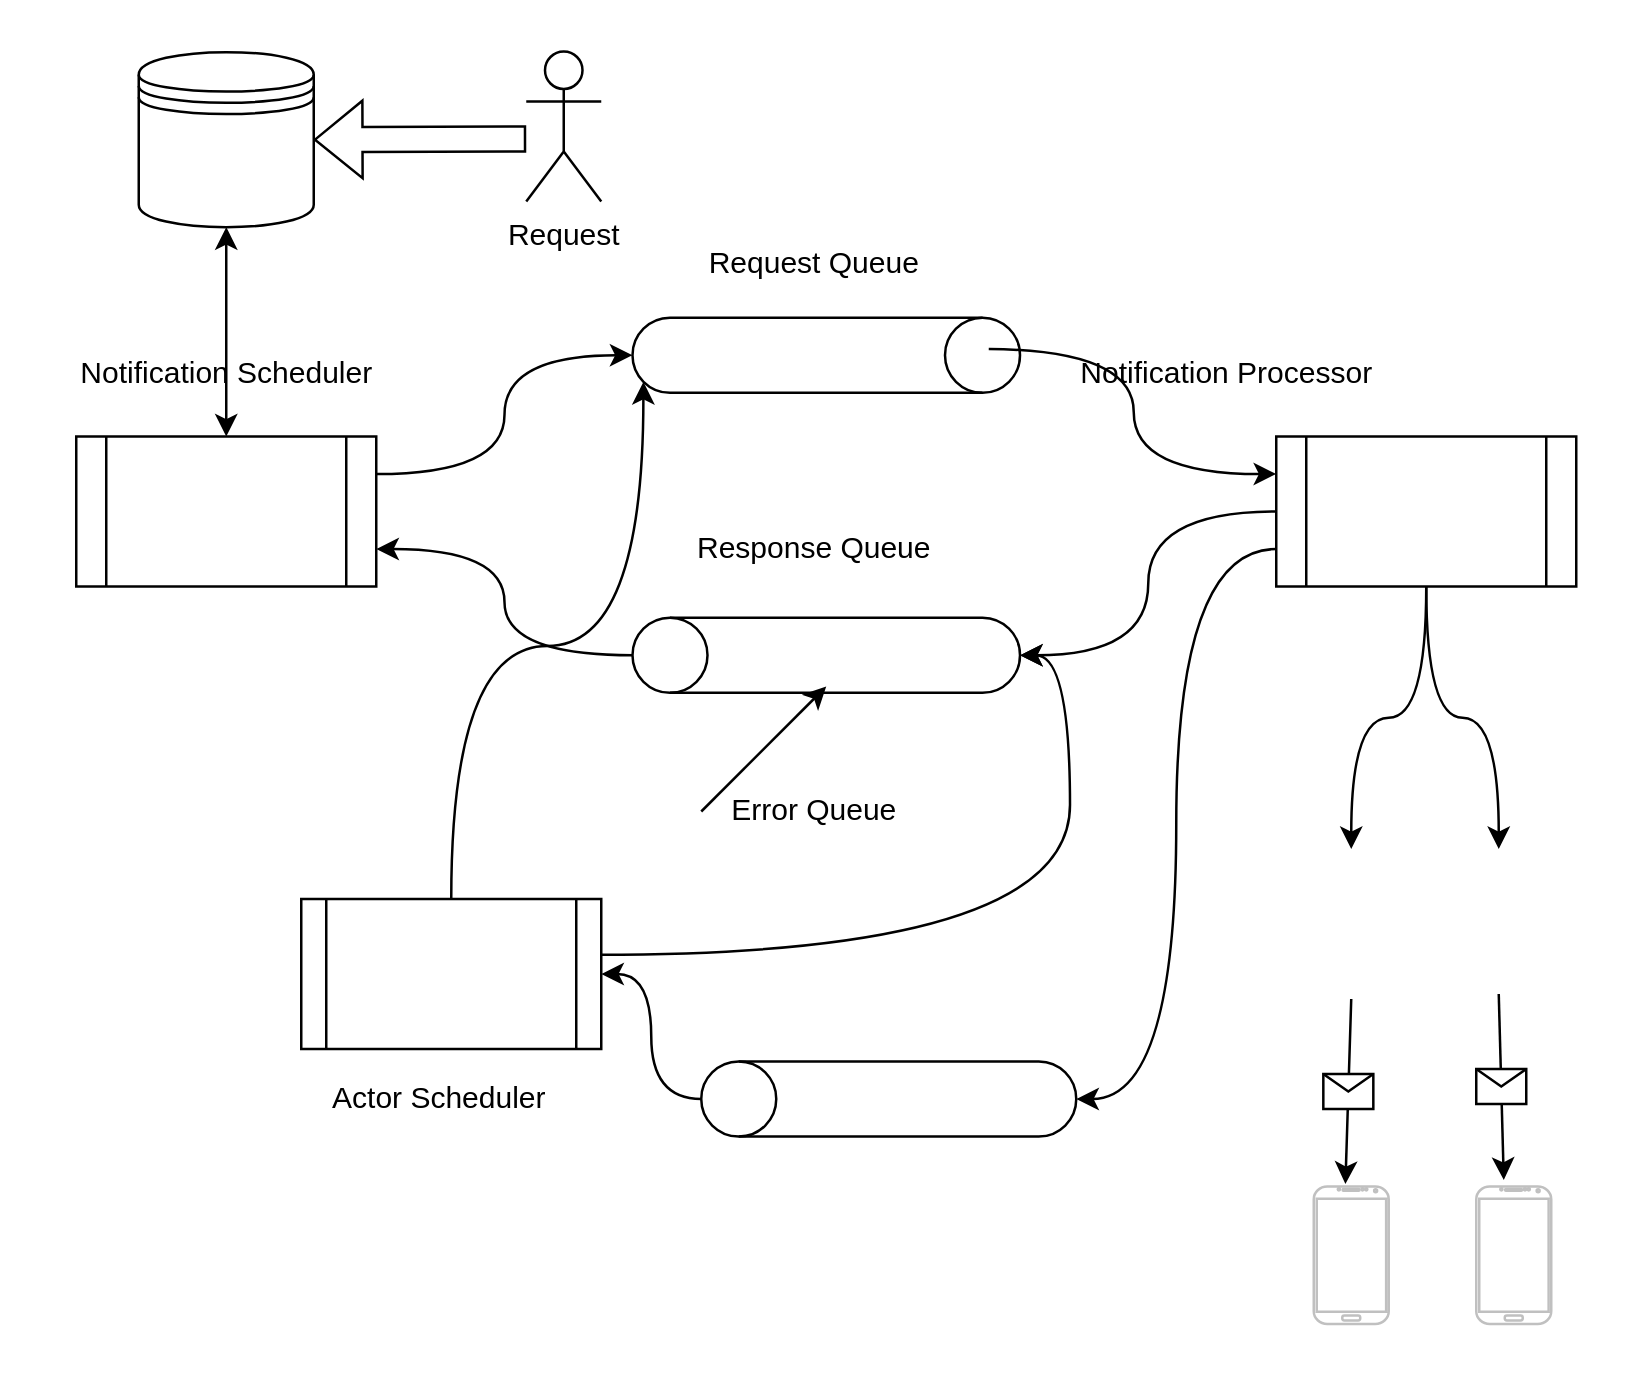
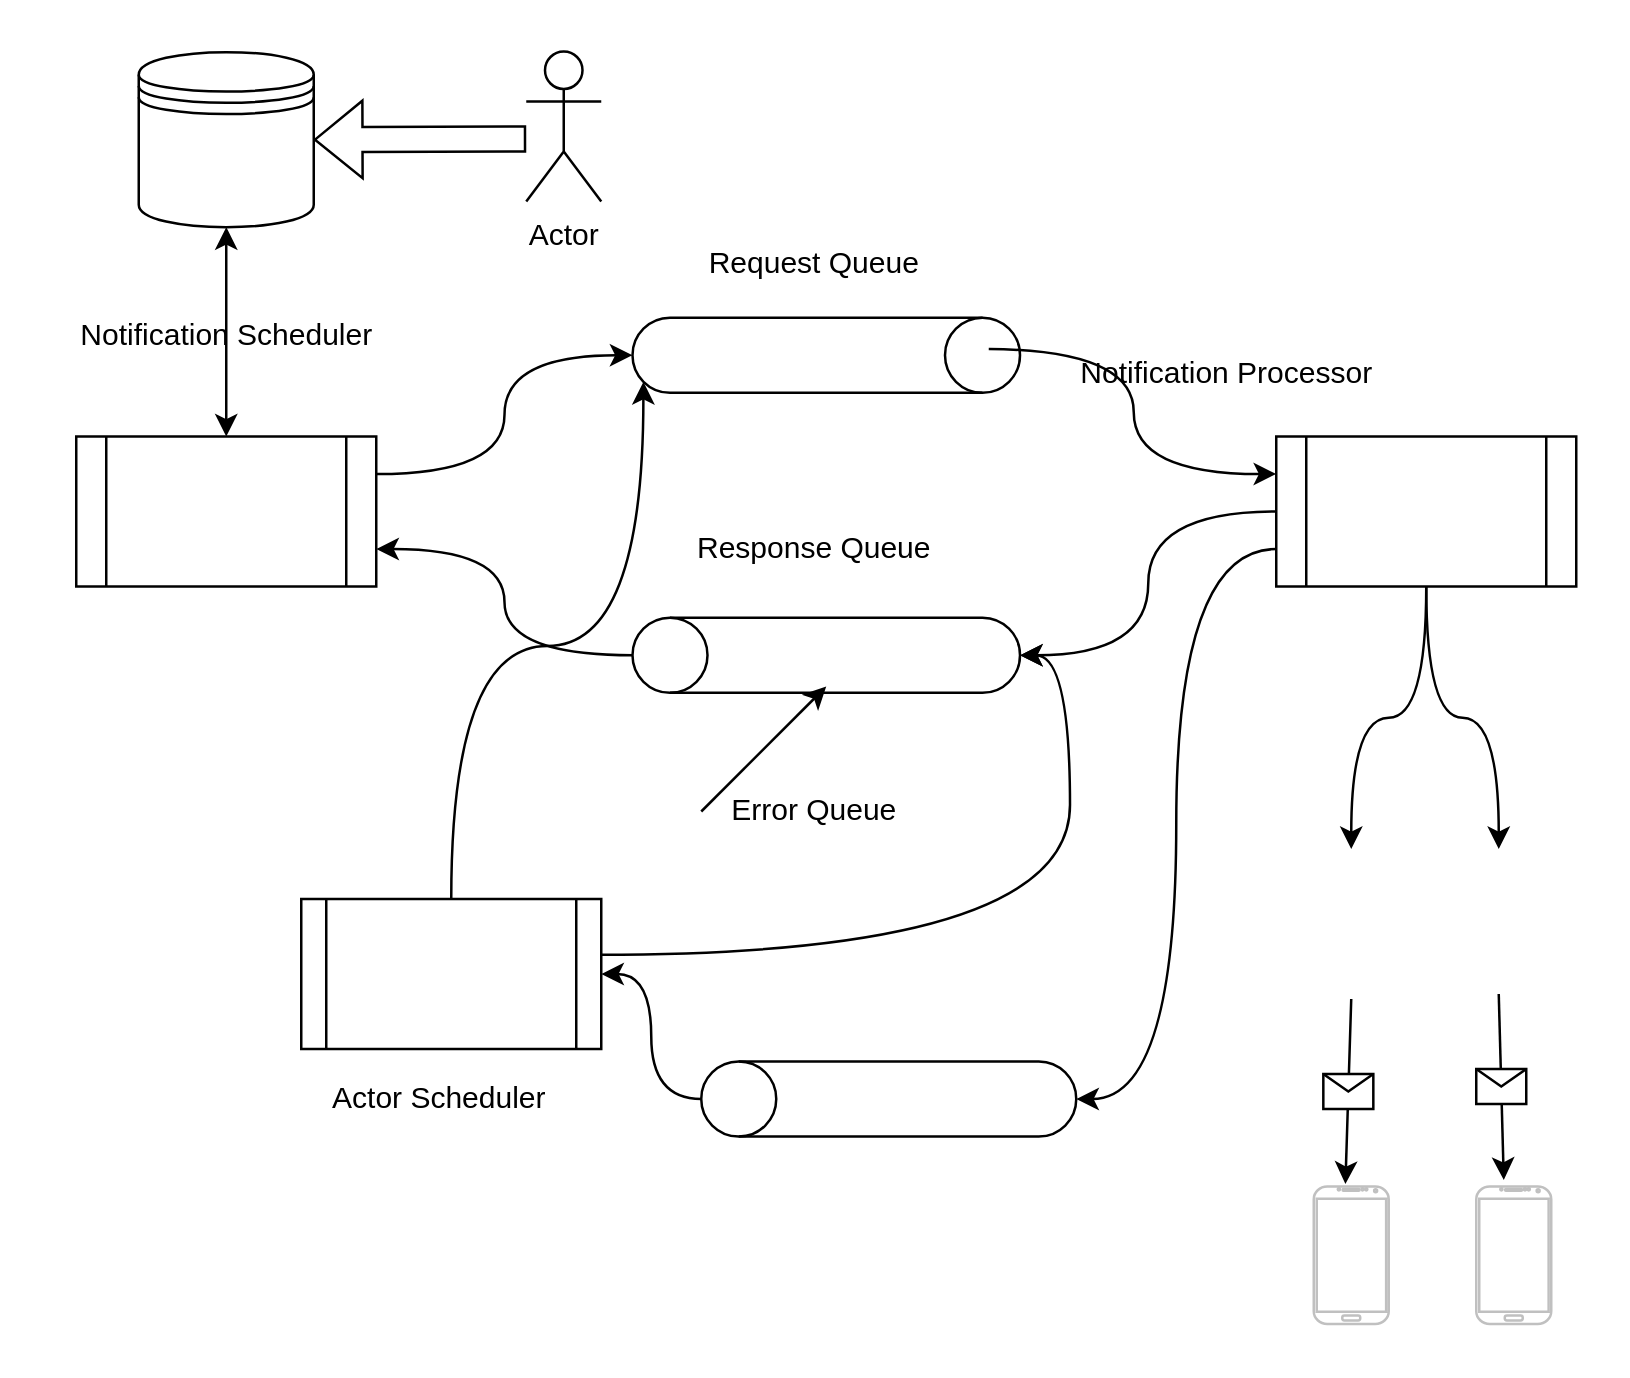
(565, 237) -> (565, 237)
(226, 374) -> (226, 336)
